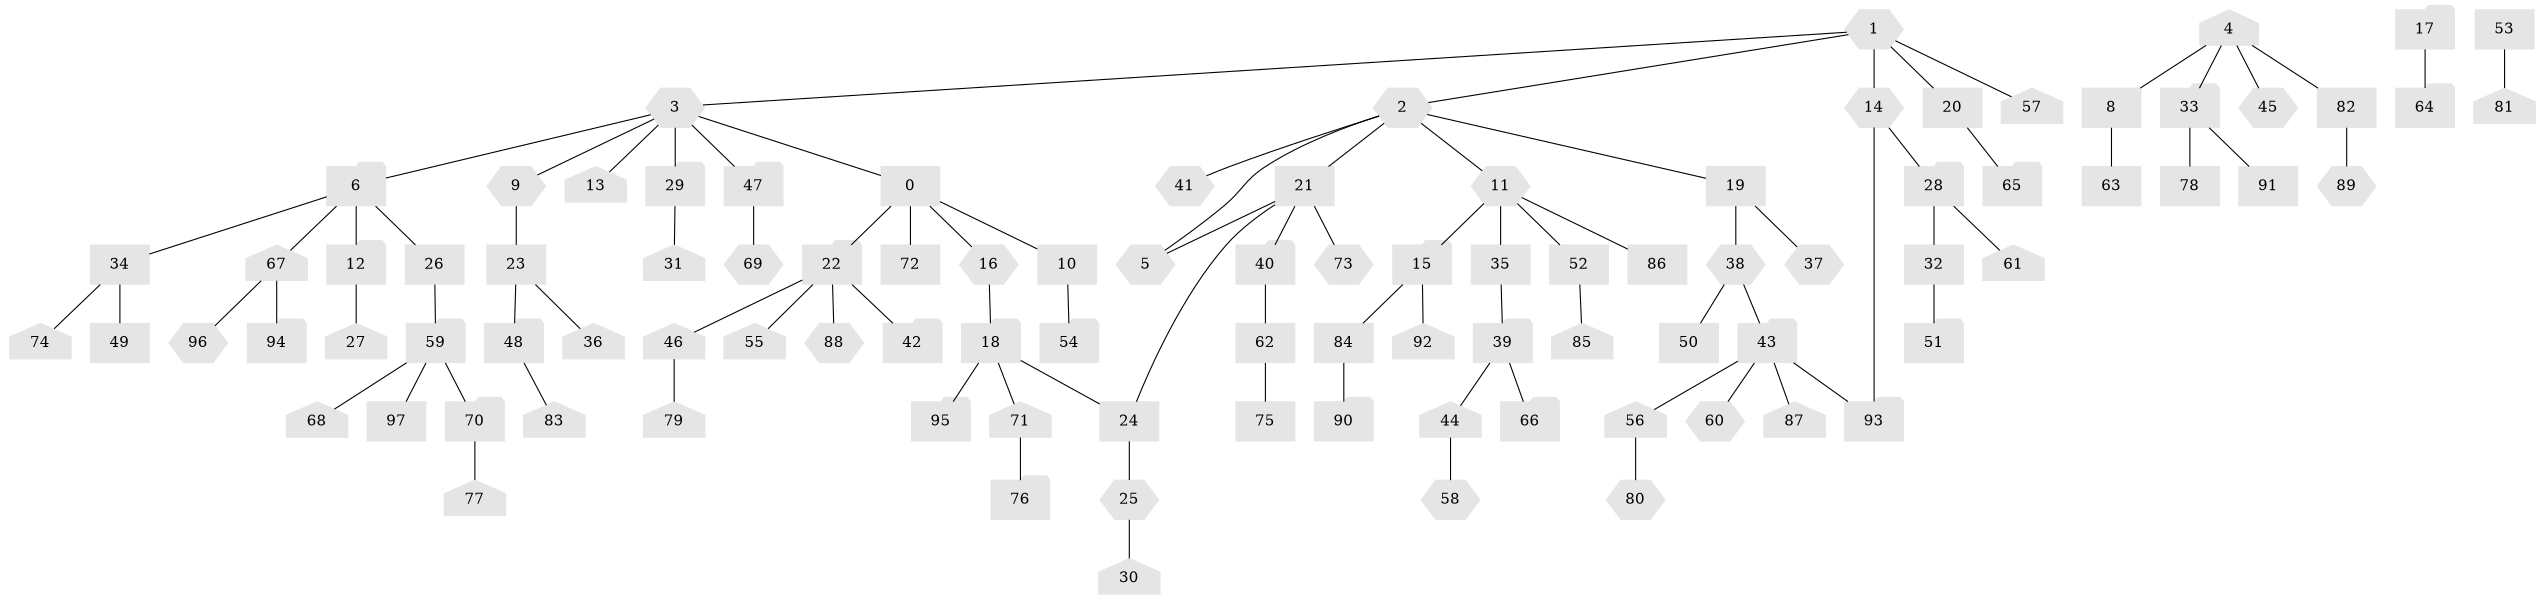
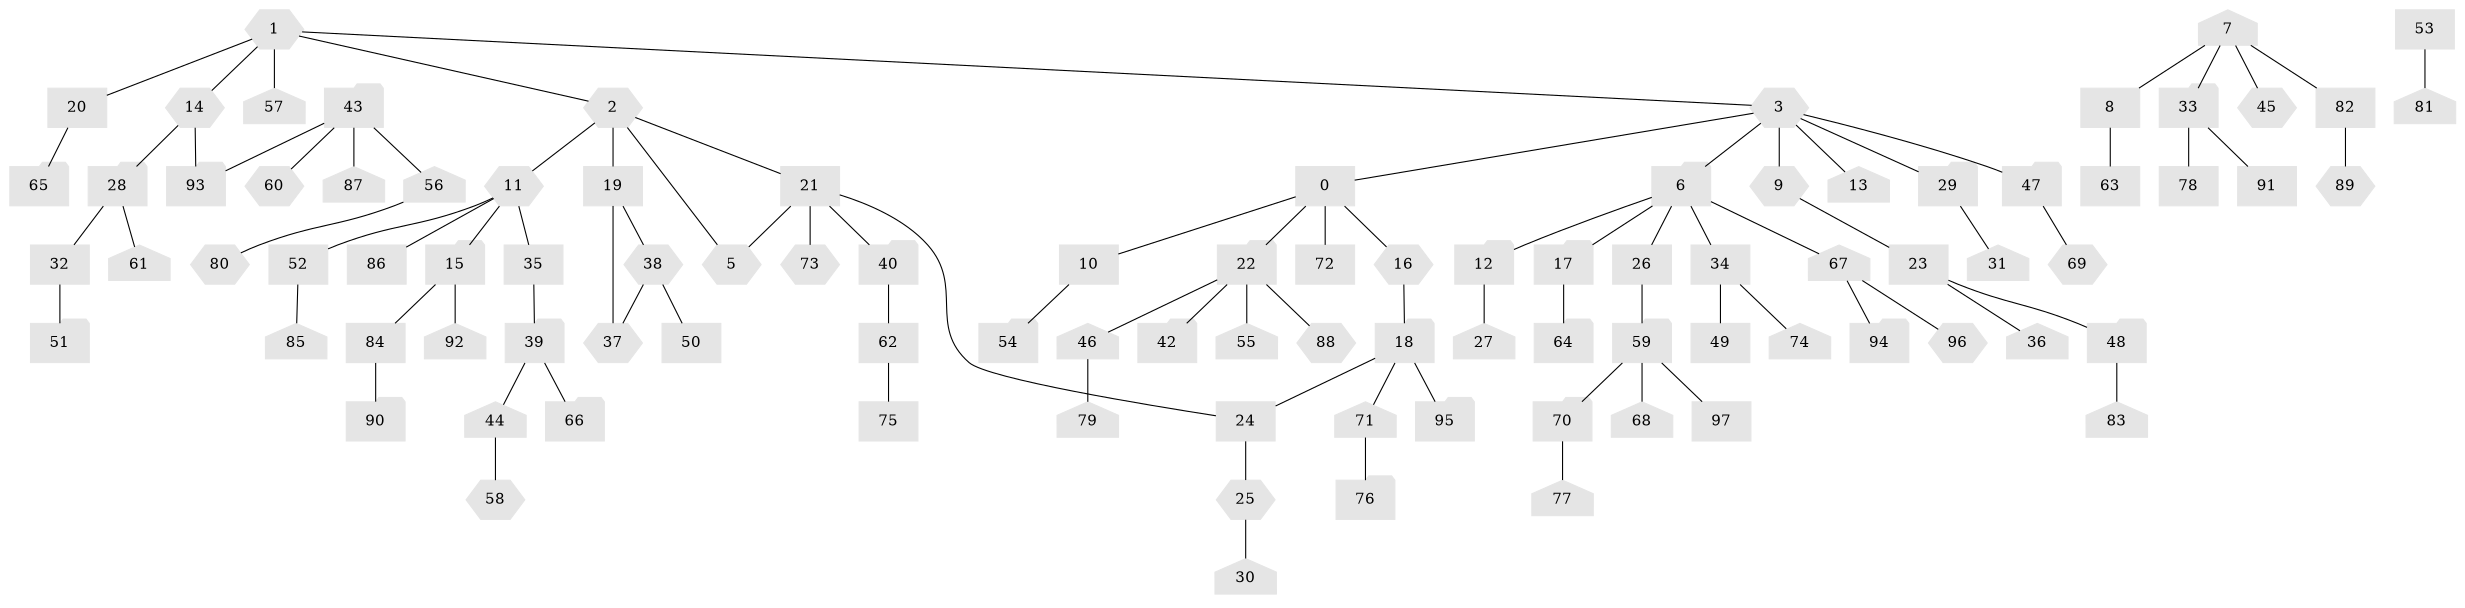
(2229, 29) -> (2228, 29)
(1185, 186) -> none
none -> (1622, 225)
(1752, 304) -> (633, 304)
